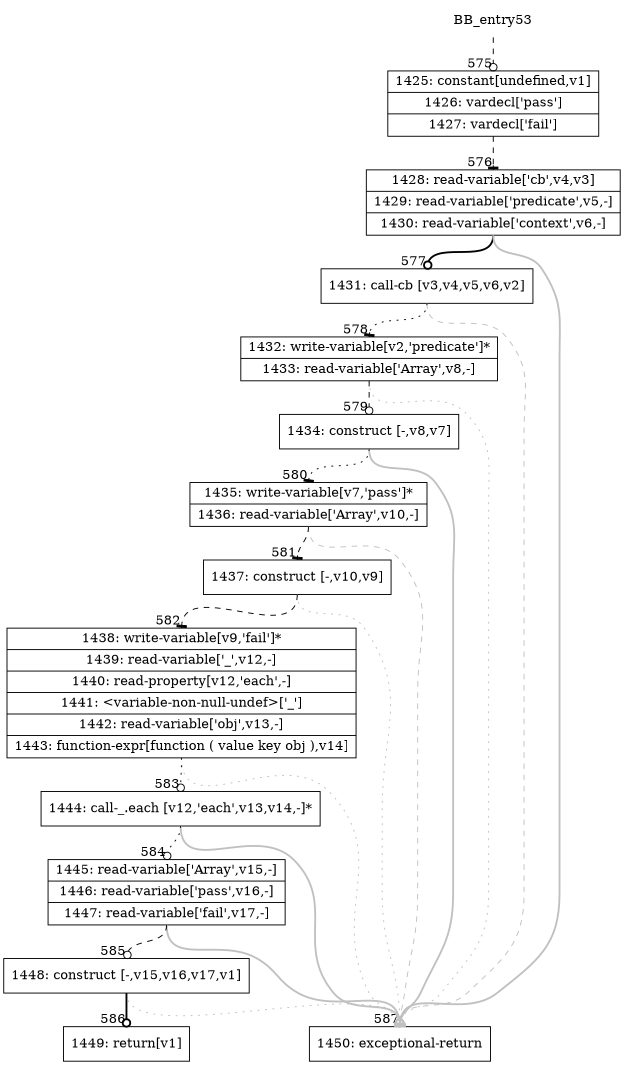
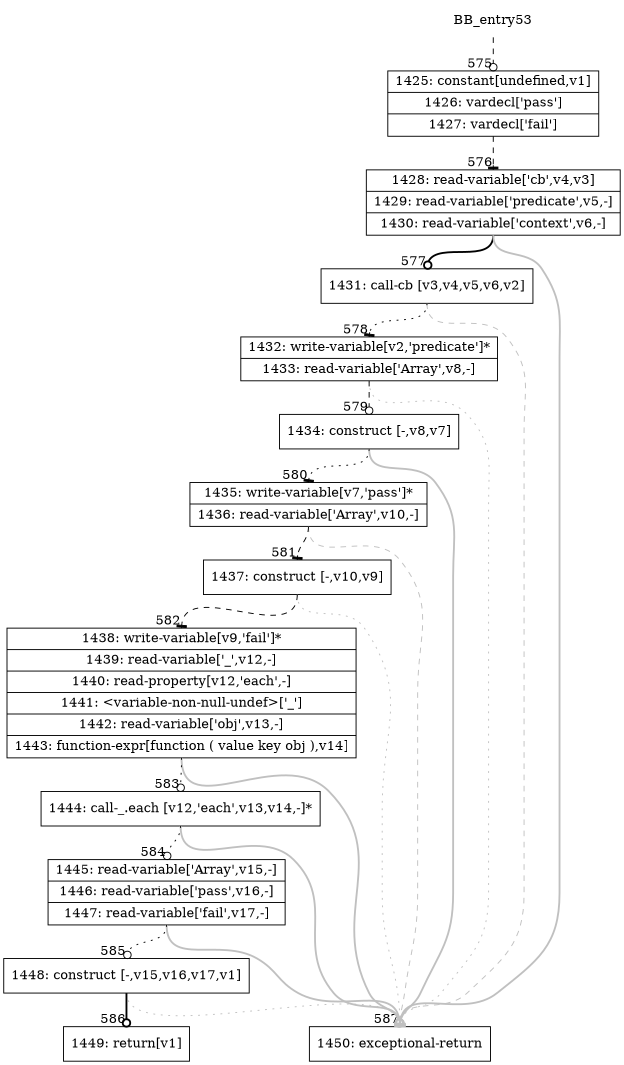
(351, 826) -> (351, 826)
(150, 941) -> (150, 941)
